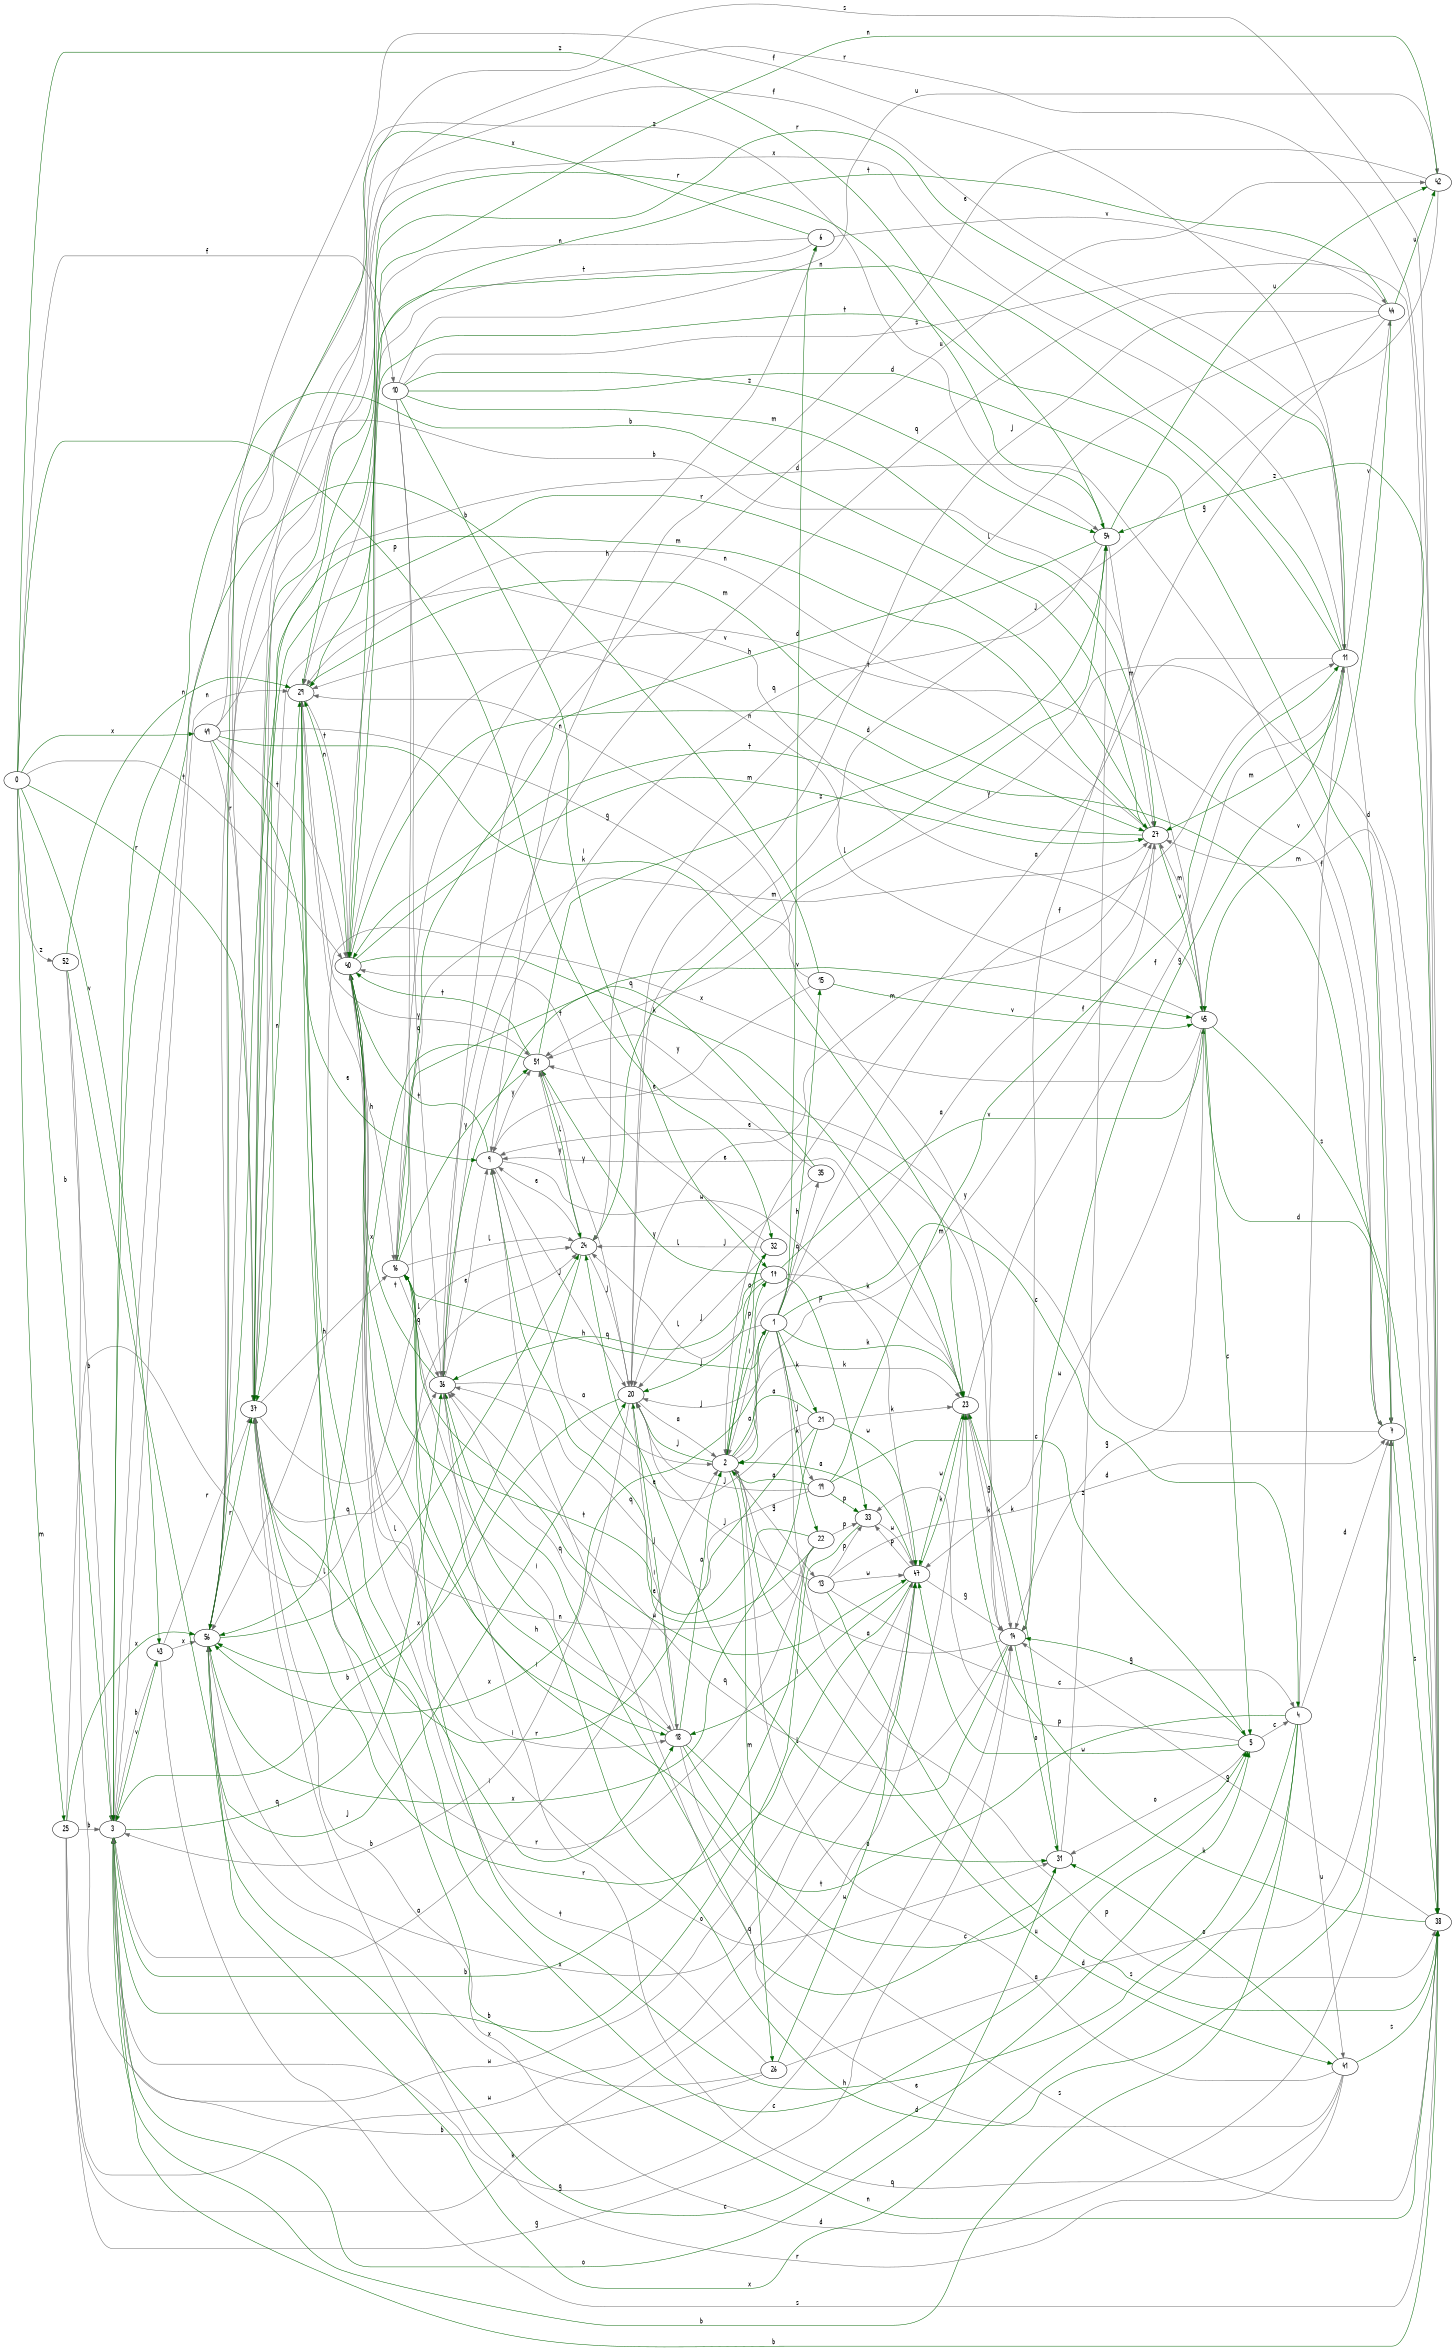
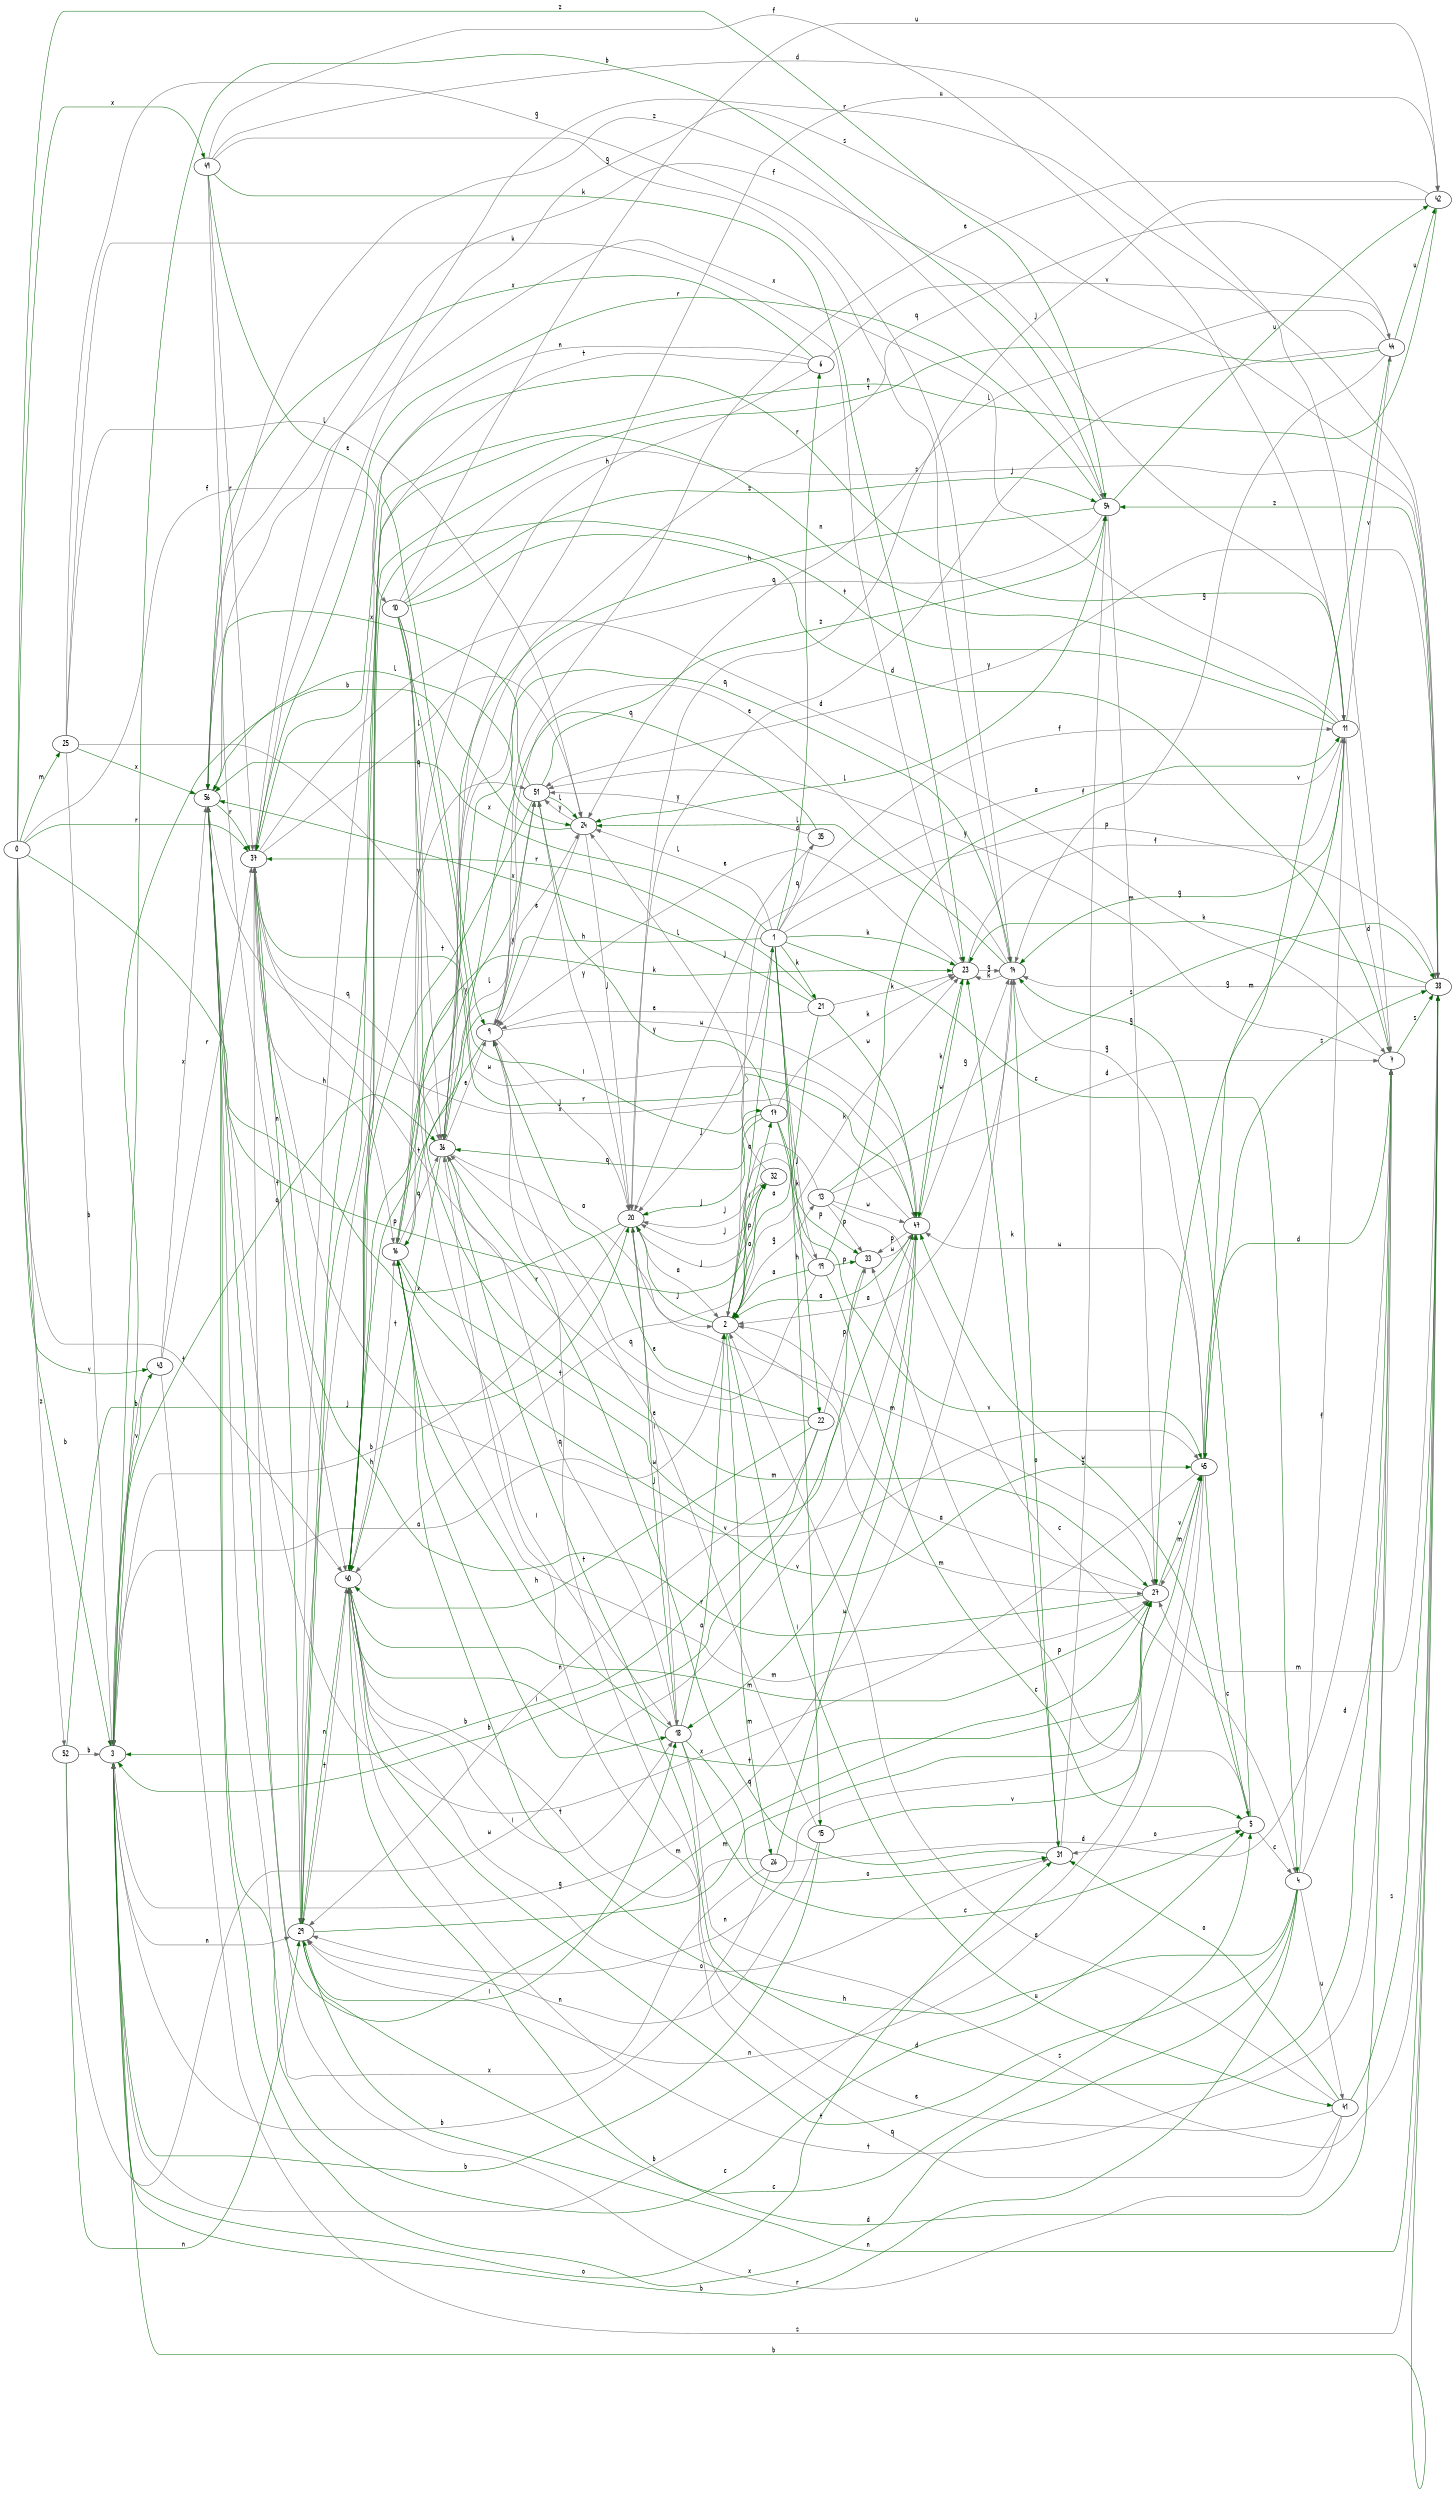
(201, 575) -> (158, 371)
(723, 1692) -> (601, 671)
